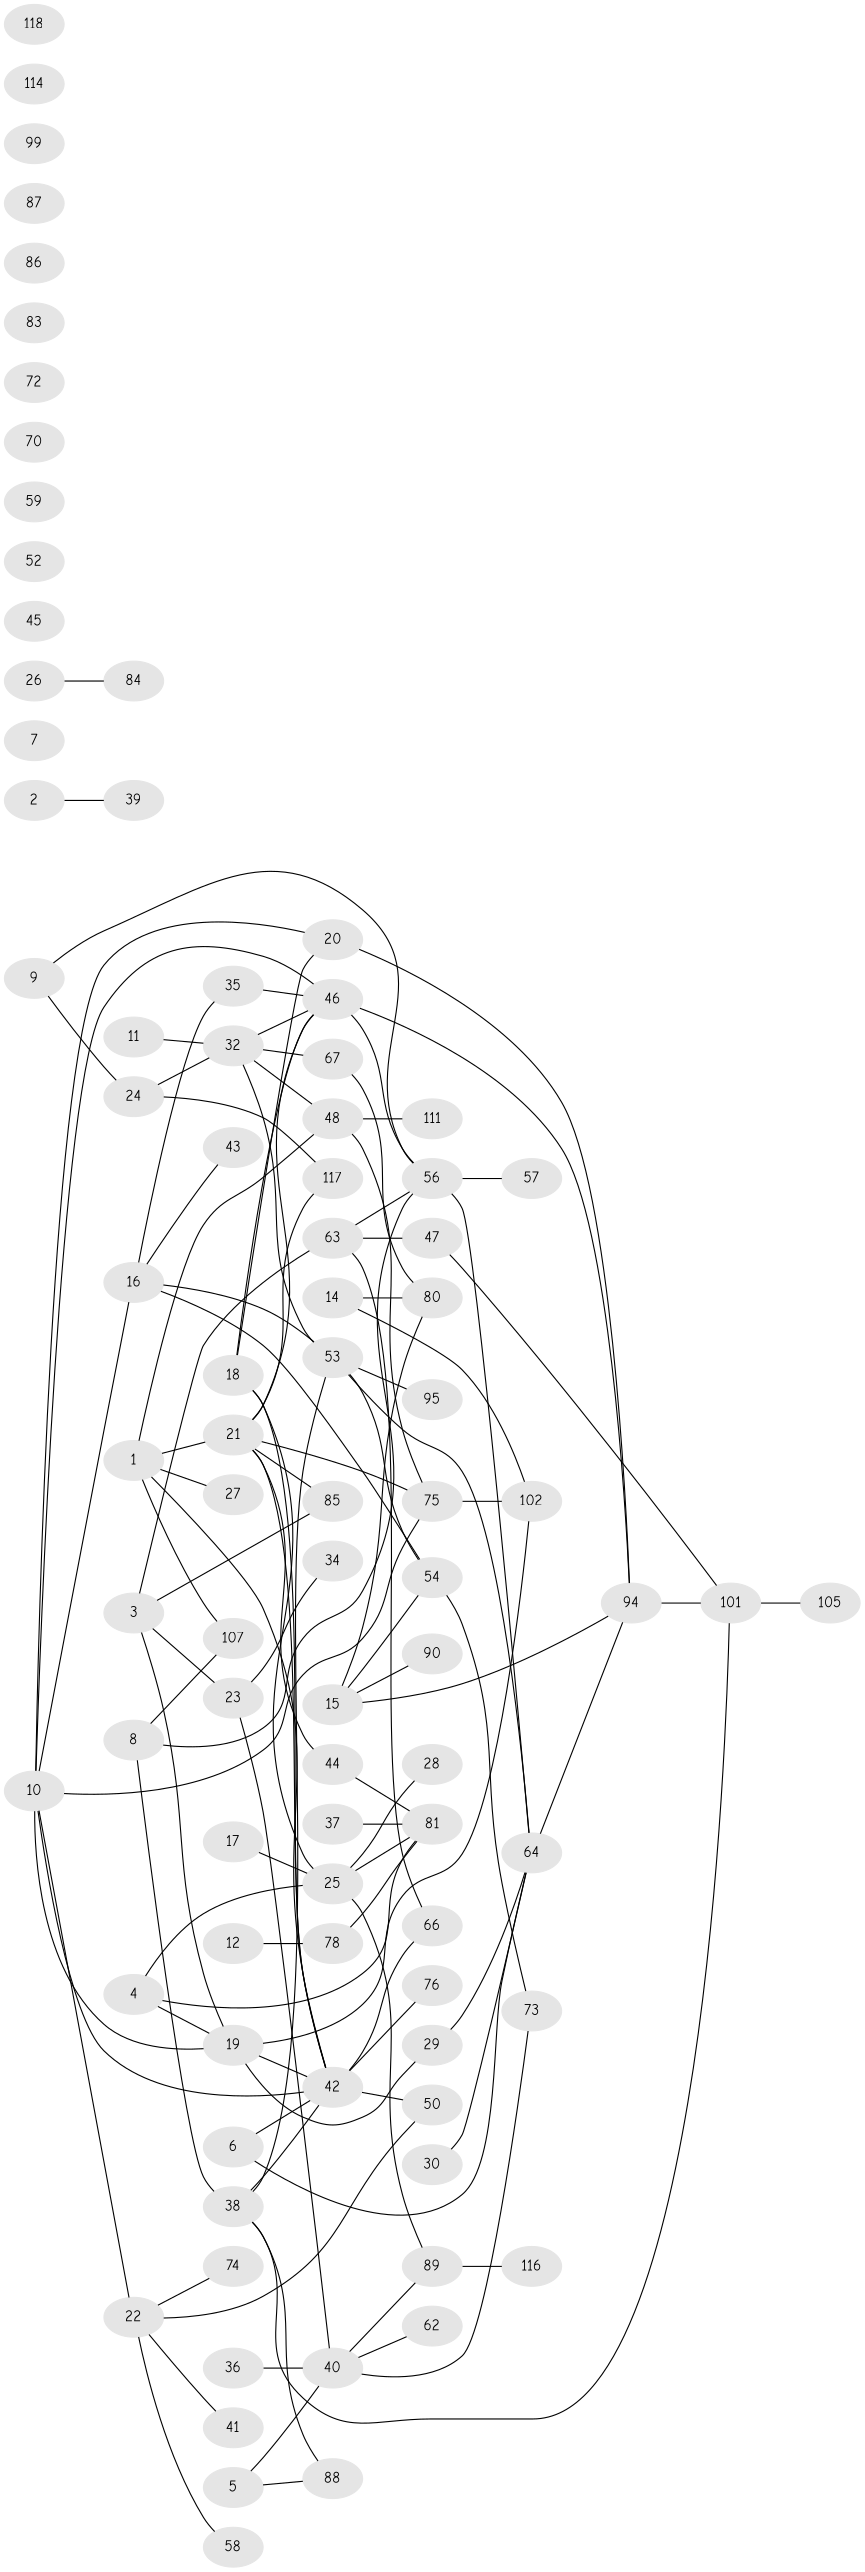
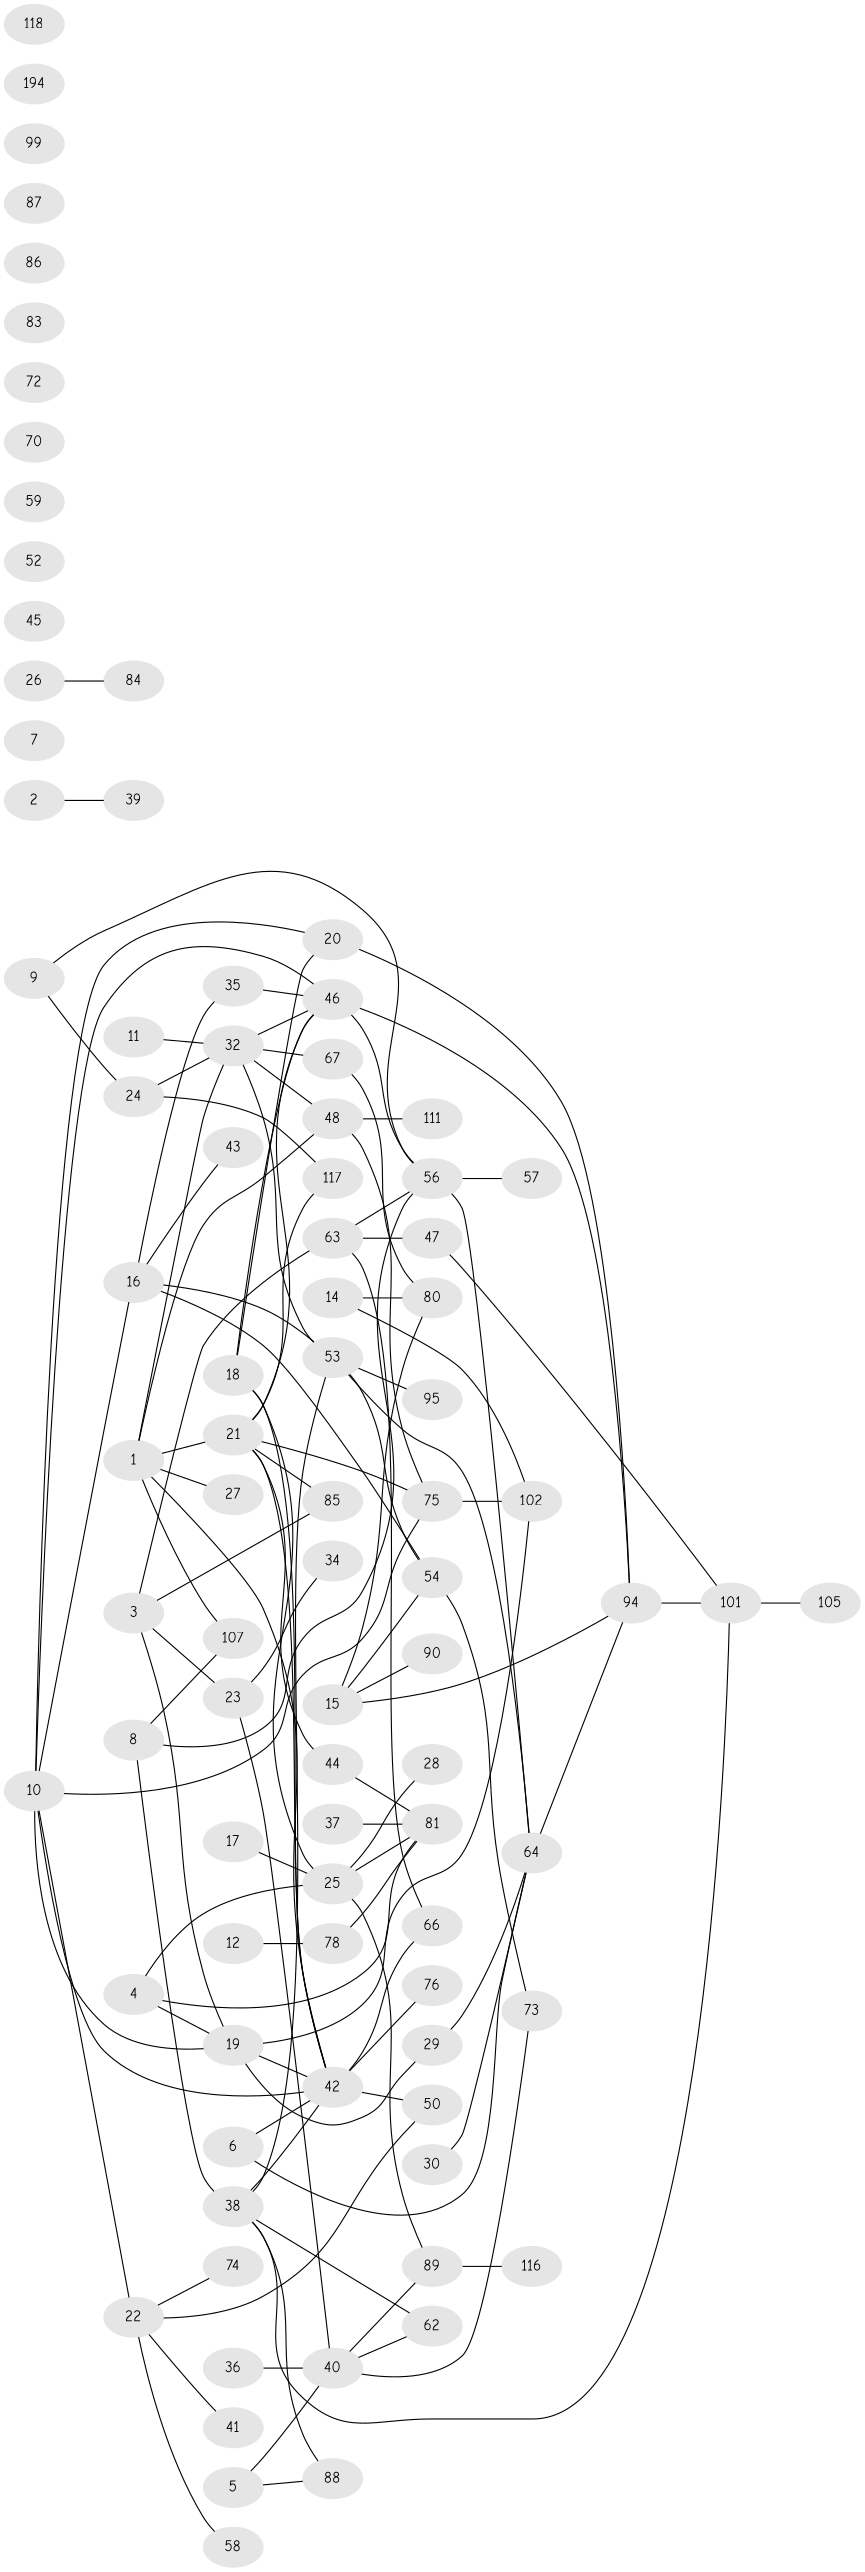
(34, 84) -> (34, 84)
none -> (176, 1251)
none -> (333, 2266)
